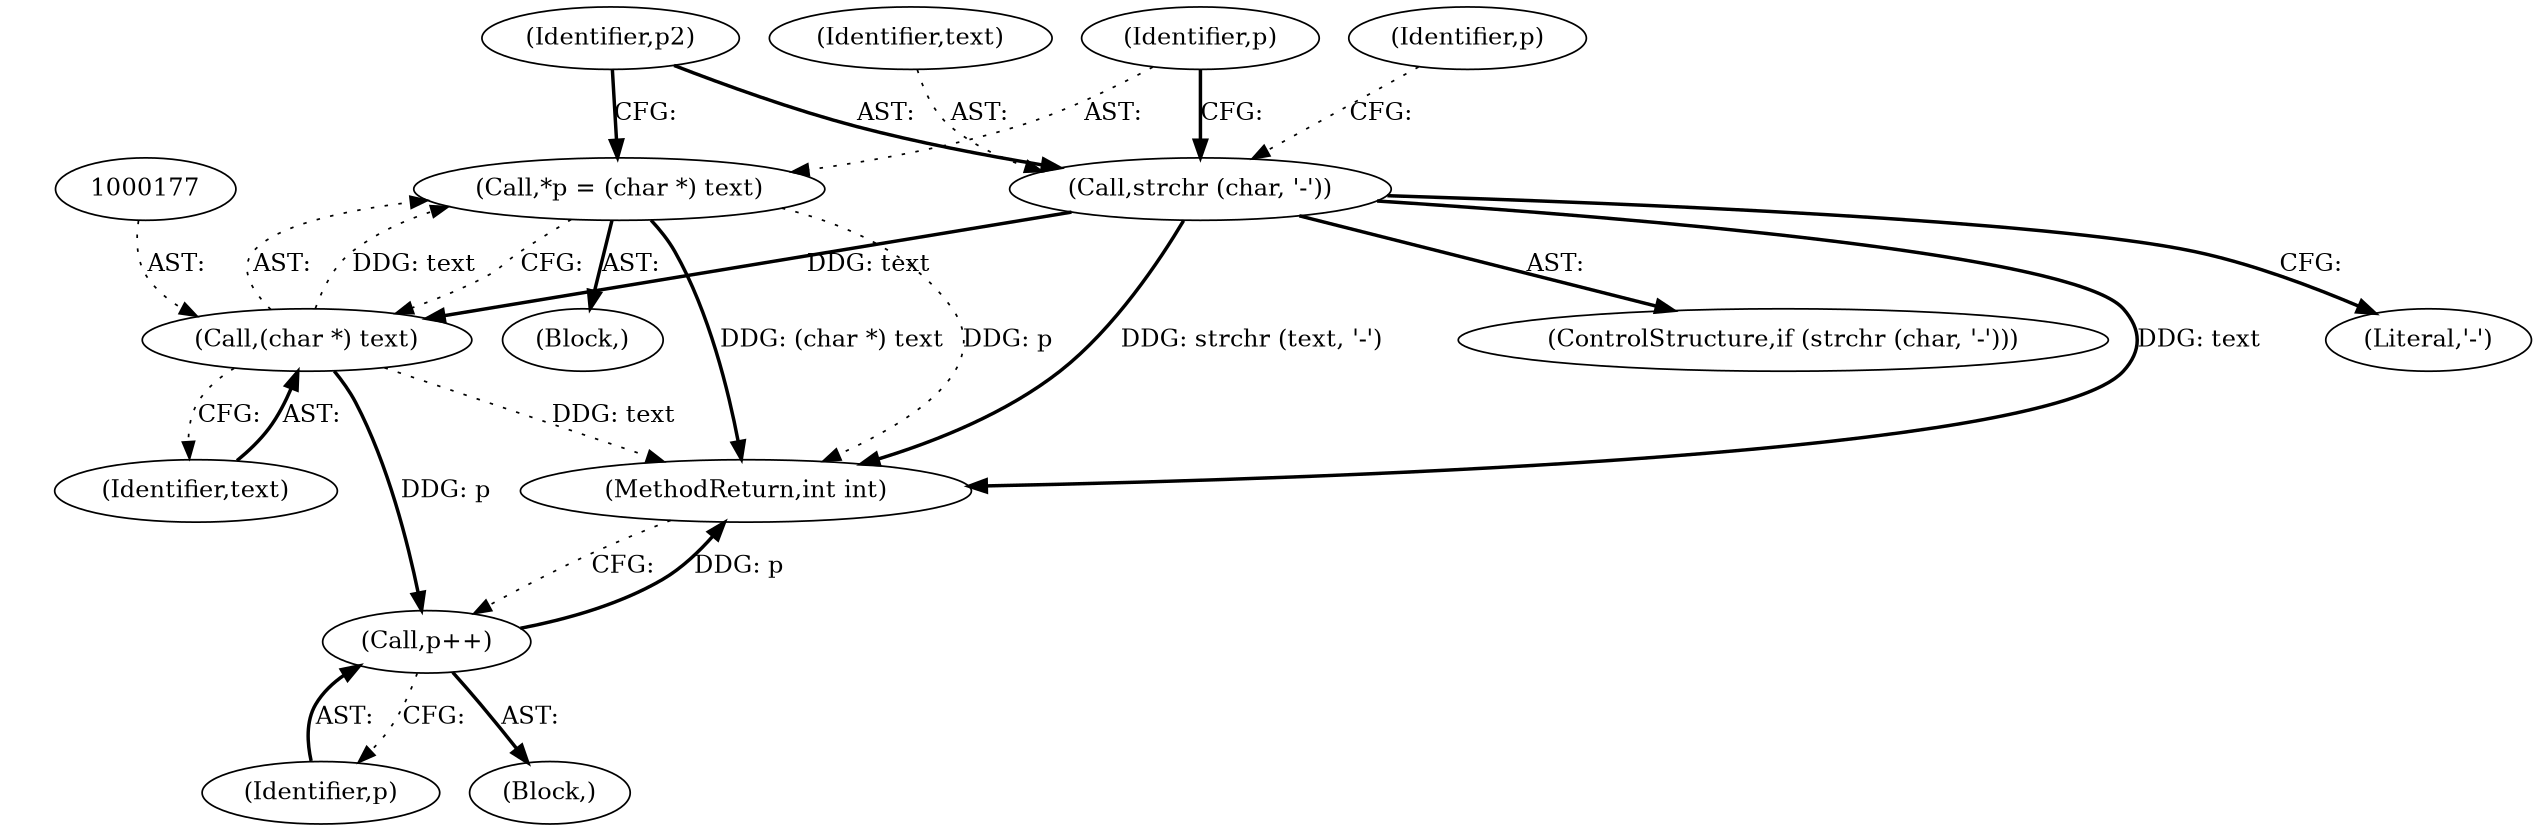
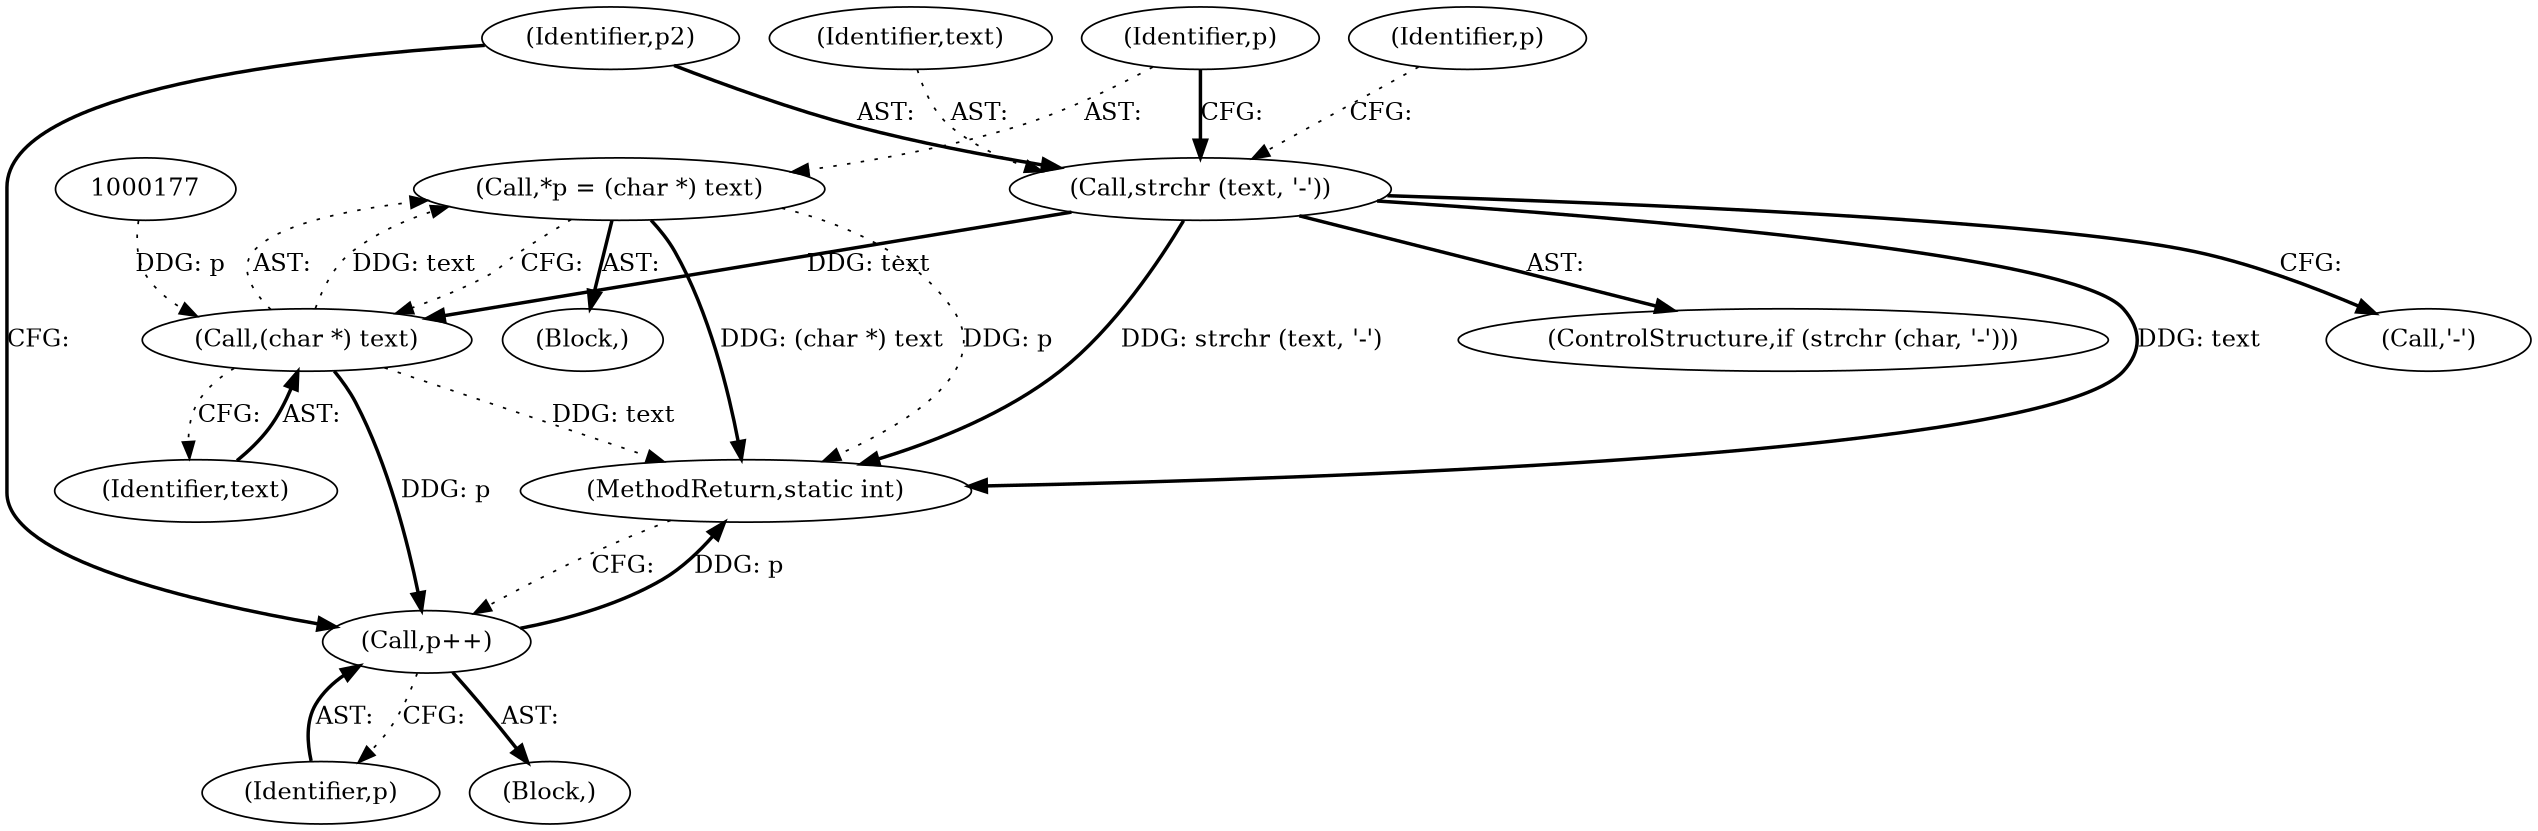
(614, 105) -> (7, 256)
(1200, 189) -> (1200, 189)
(180, 265) -> (180, 265)
(2429, 340) -> (2429, 340)
(746, 491) -> (746, 491)
